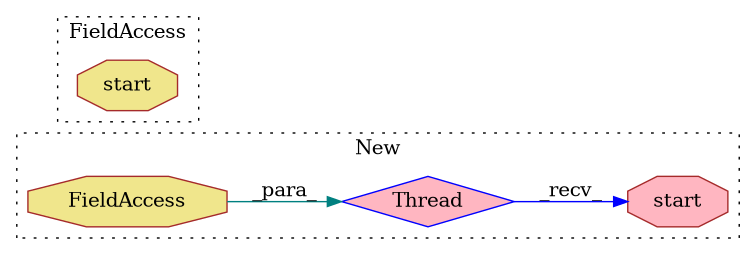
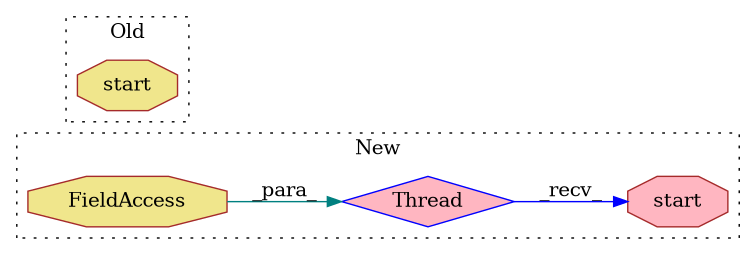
(128, 33) -> (127, 33)
